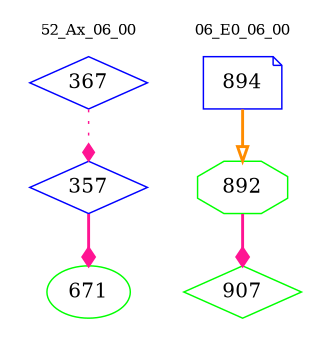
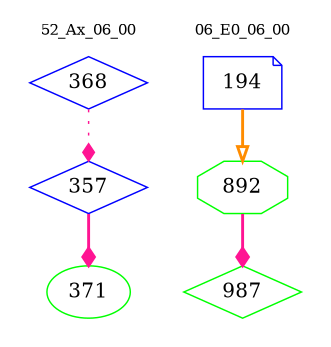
(89, 83) -> (89, 83)
(243, 83) -> (243, 83)
(89, 292) -> (89, 292)
(243, 292) -> (243, 292)
